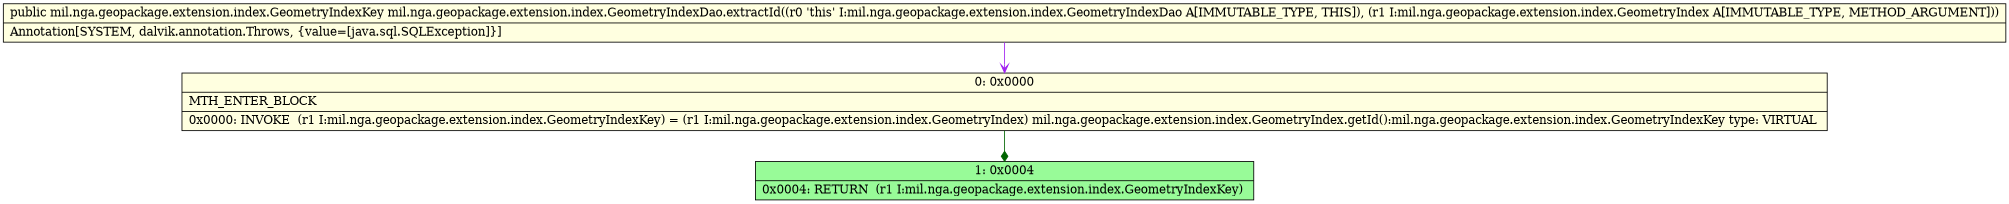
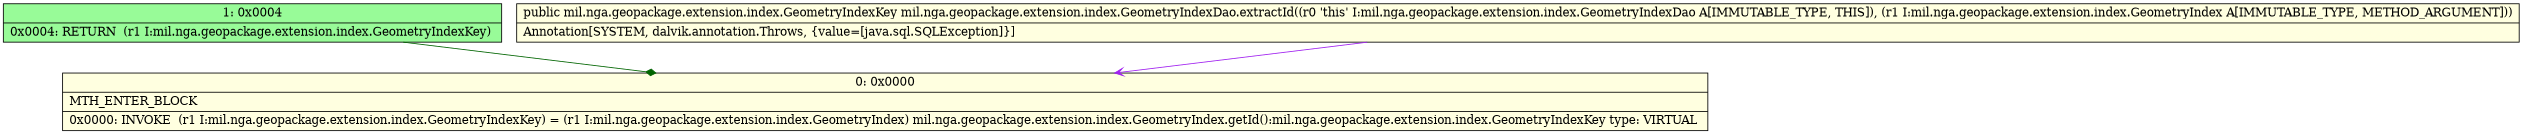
(1005, 141) -> (524, 57)
